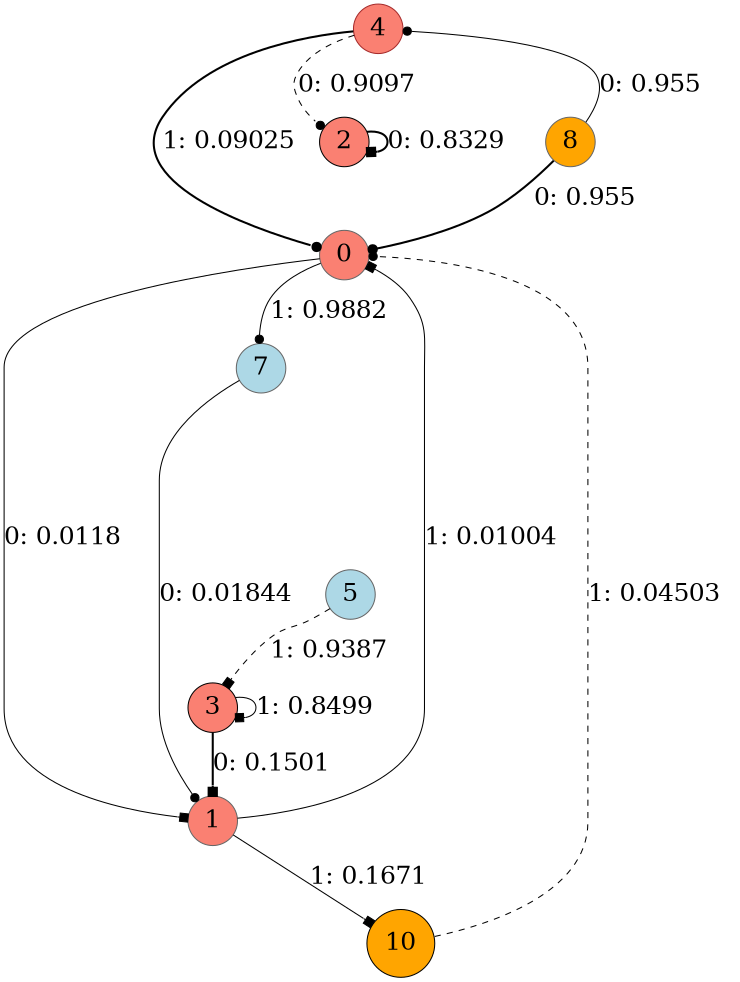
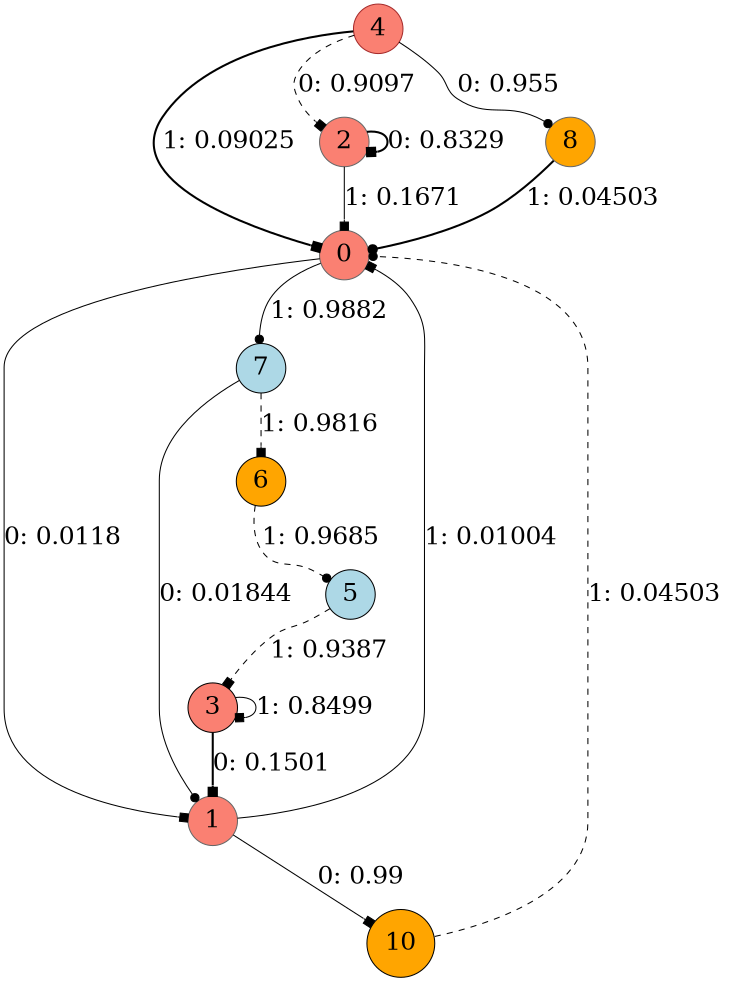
(533, 46) -> (461, 101)
(302, 67) -> (302, 67)
(161, 121) -> (161, 121)
(344, 142) -> (344, 142)
none -> (344, 193)
(600, 199) -> (600, 199)
(261, 368) -> (261, 368)
none -> (261, 481)
(350, 595) -> (350, 595)
(380, 877) -> (380, 877)
